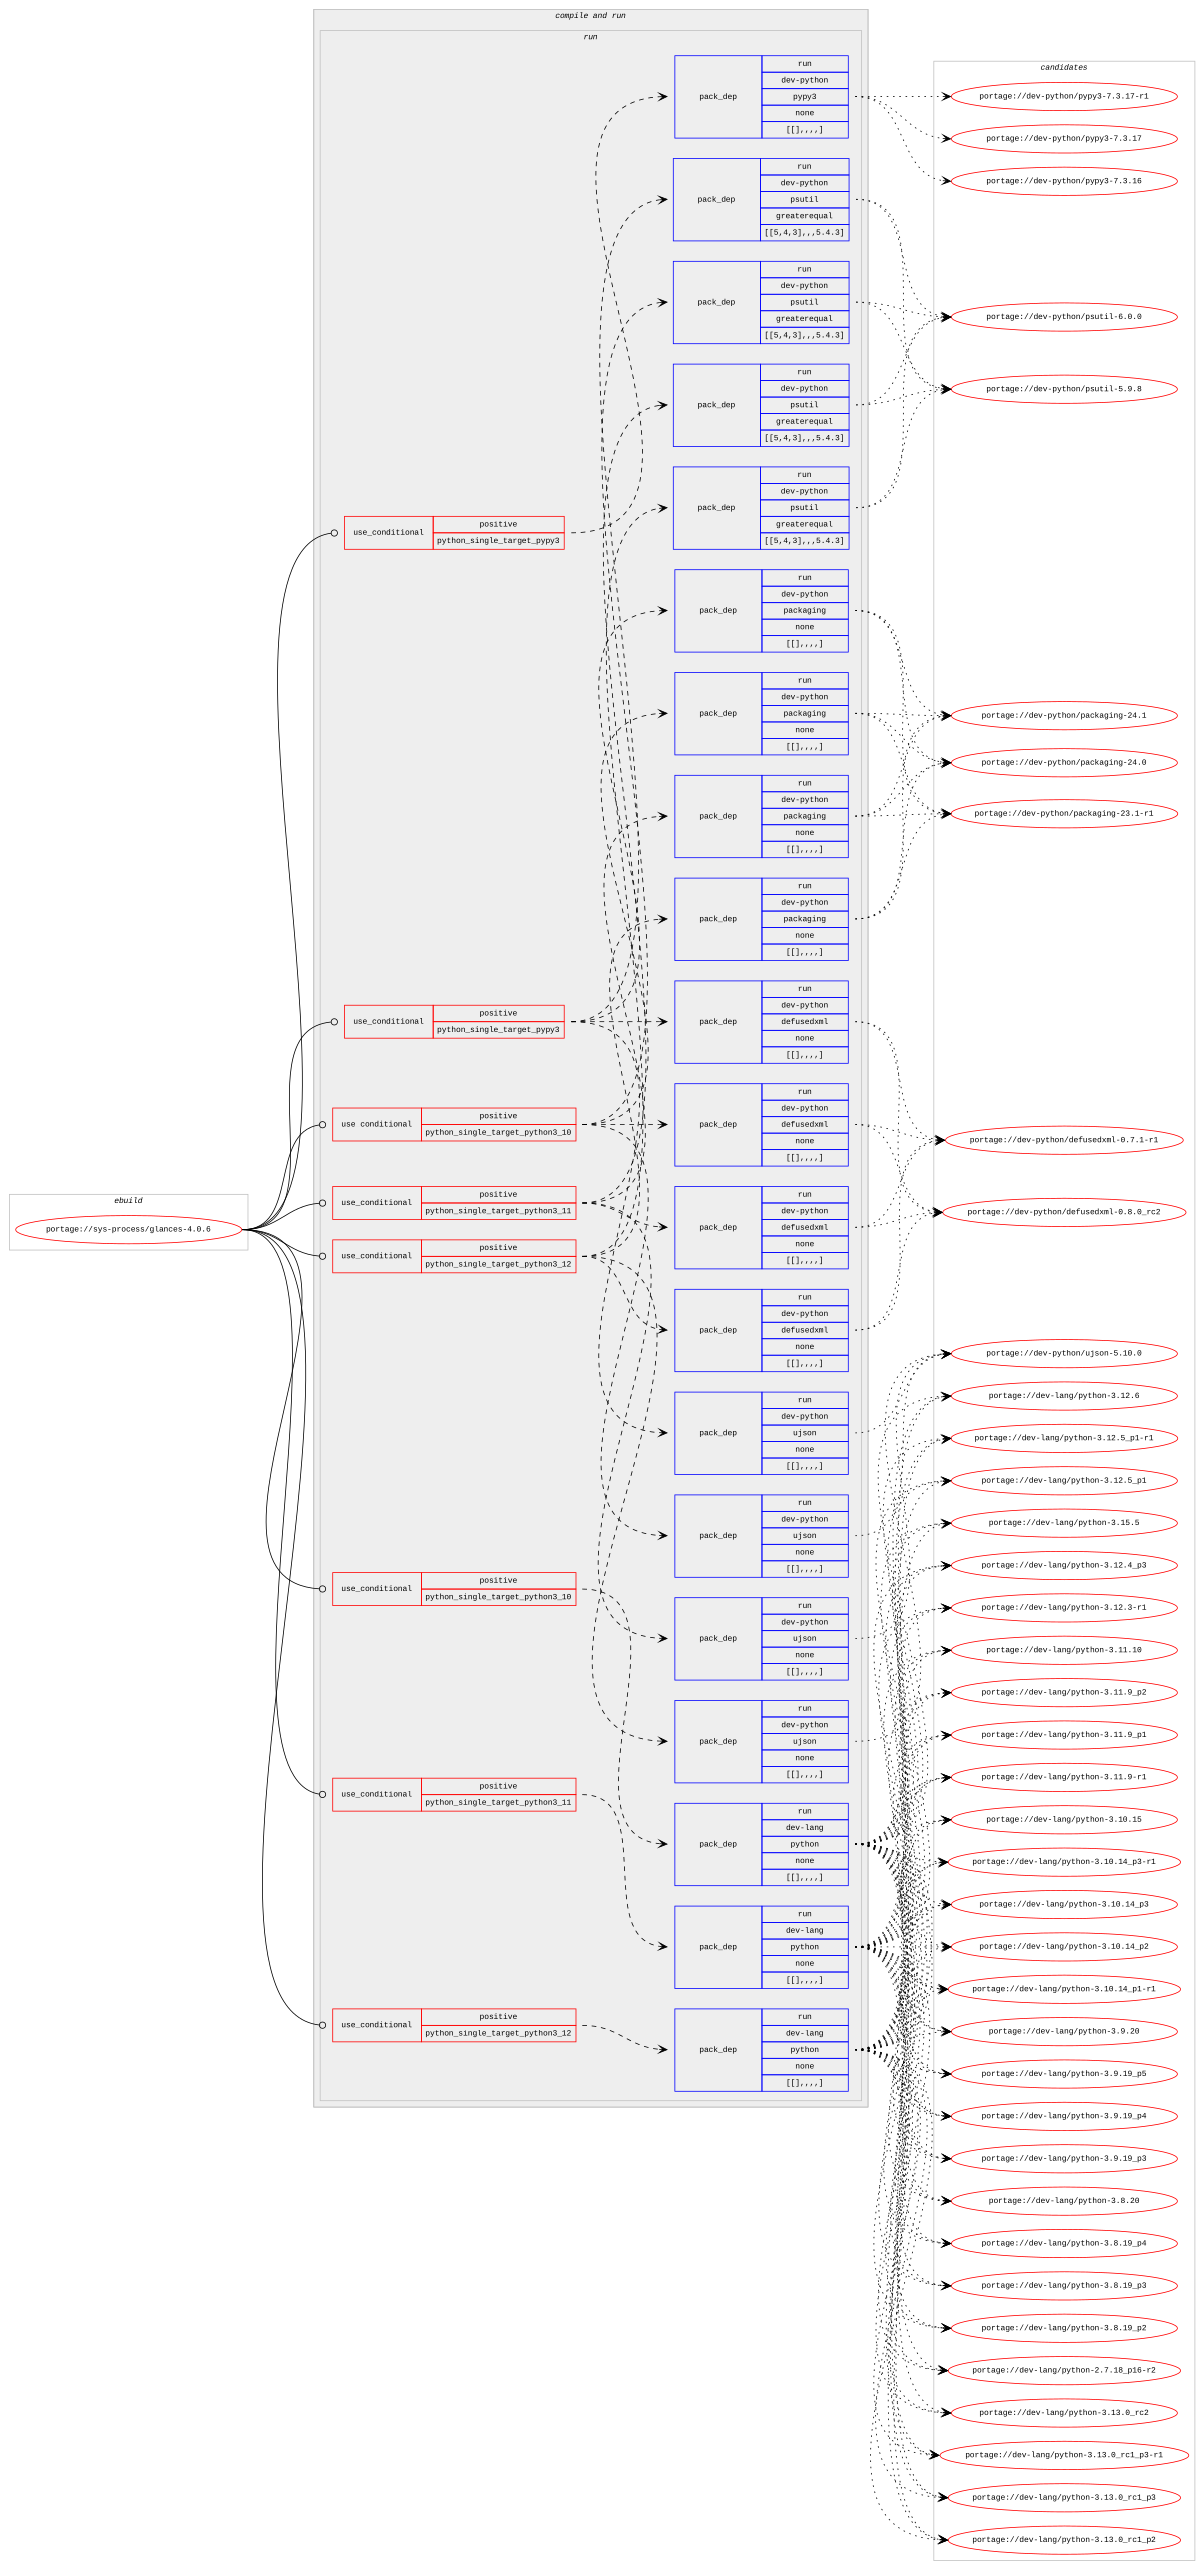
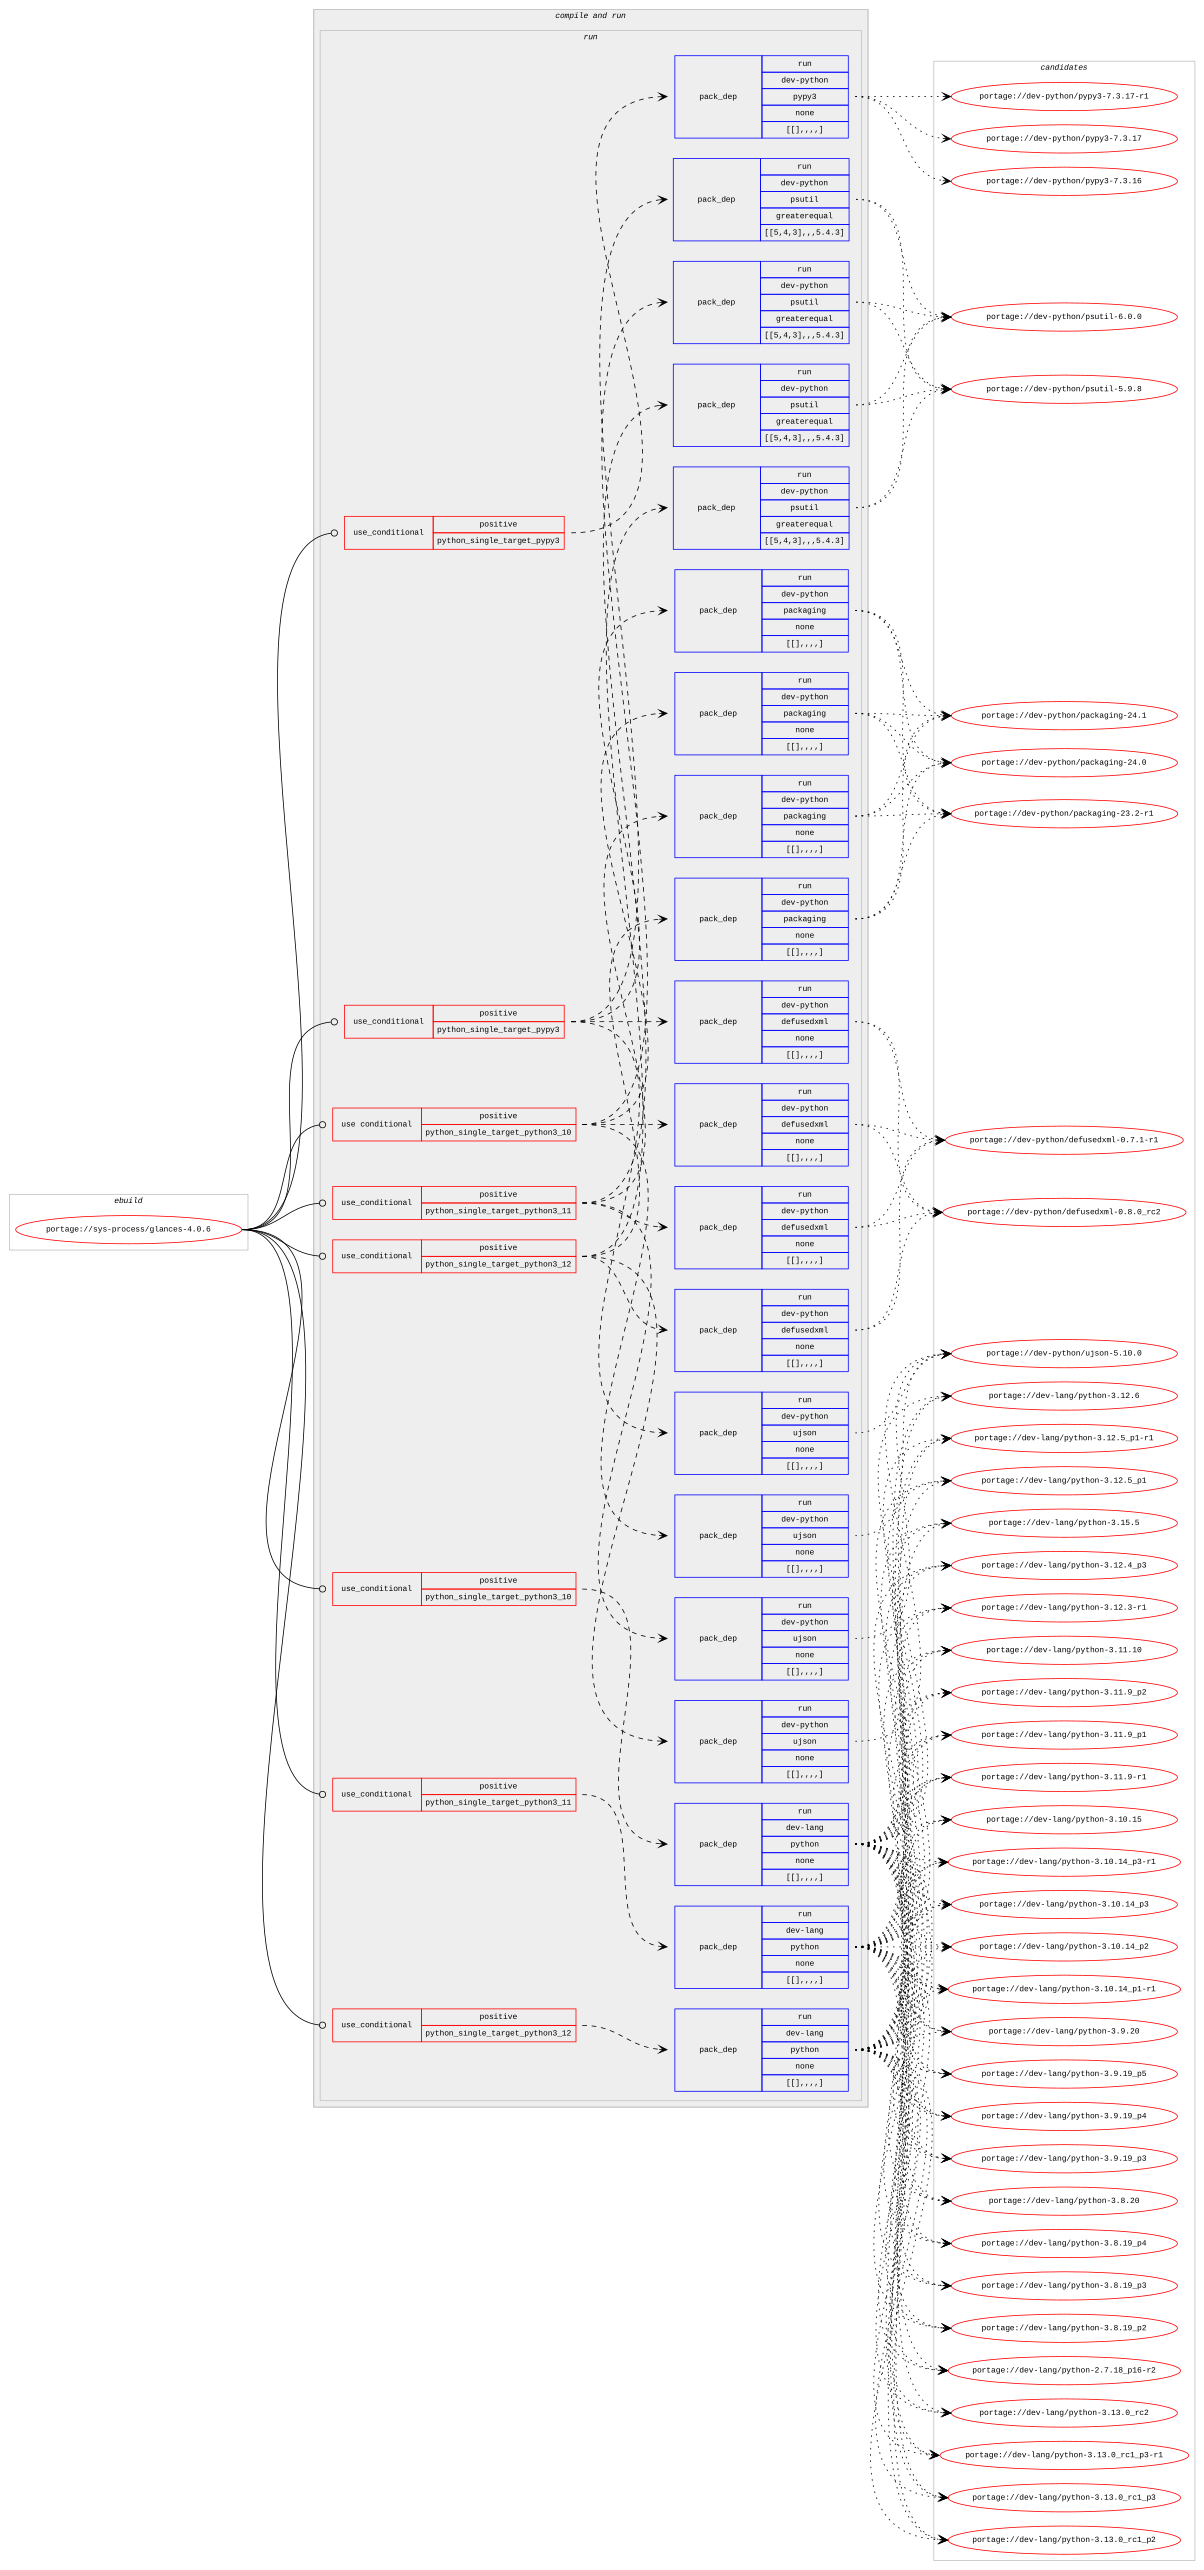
(1064, 814) -> (1064, 814)
